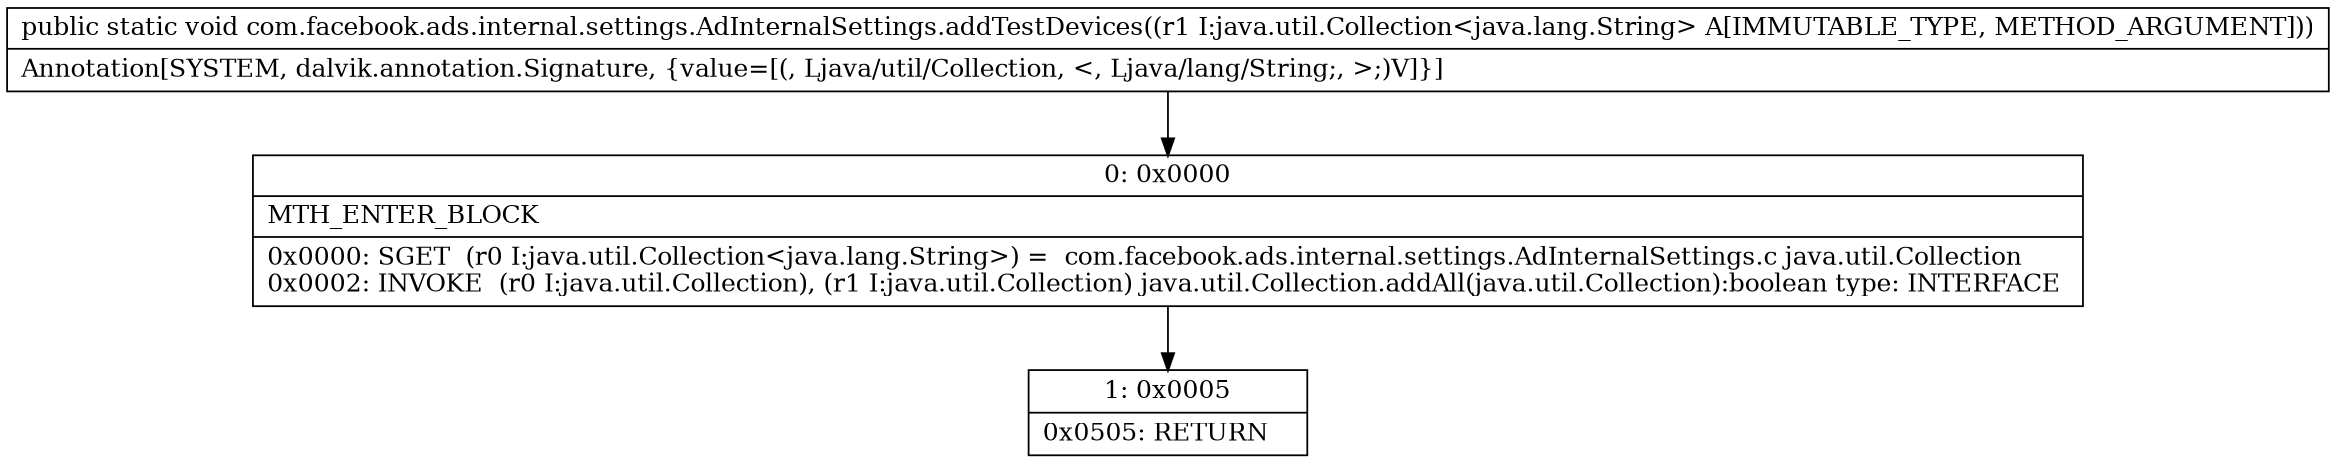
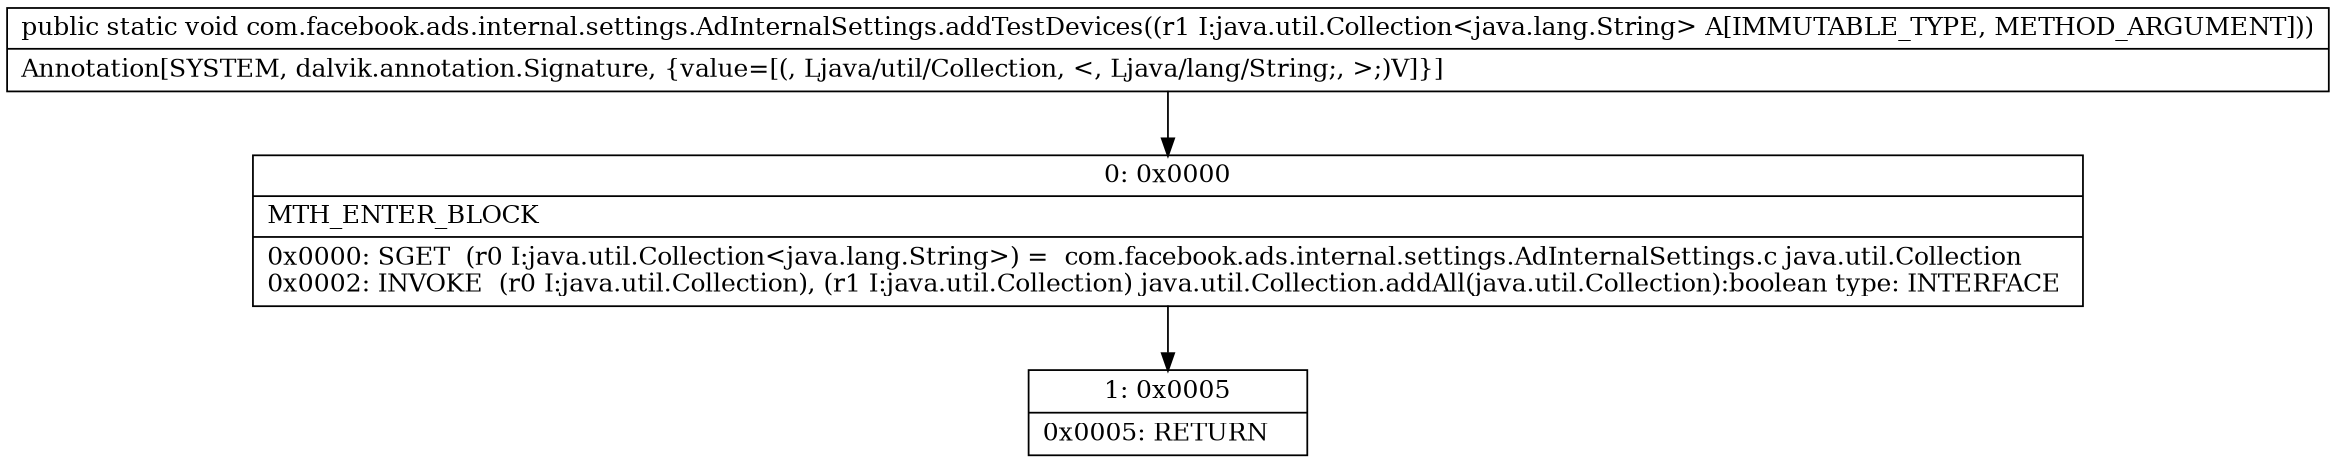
(1168, 433) -> (1168, 433)
